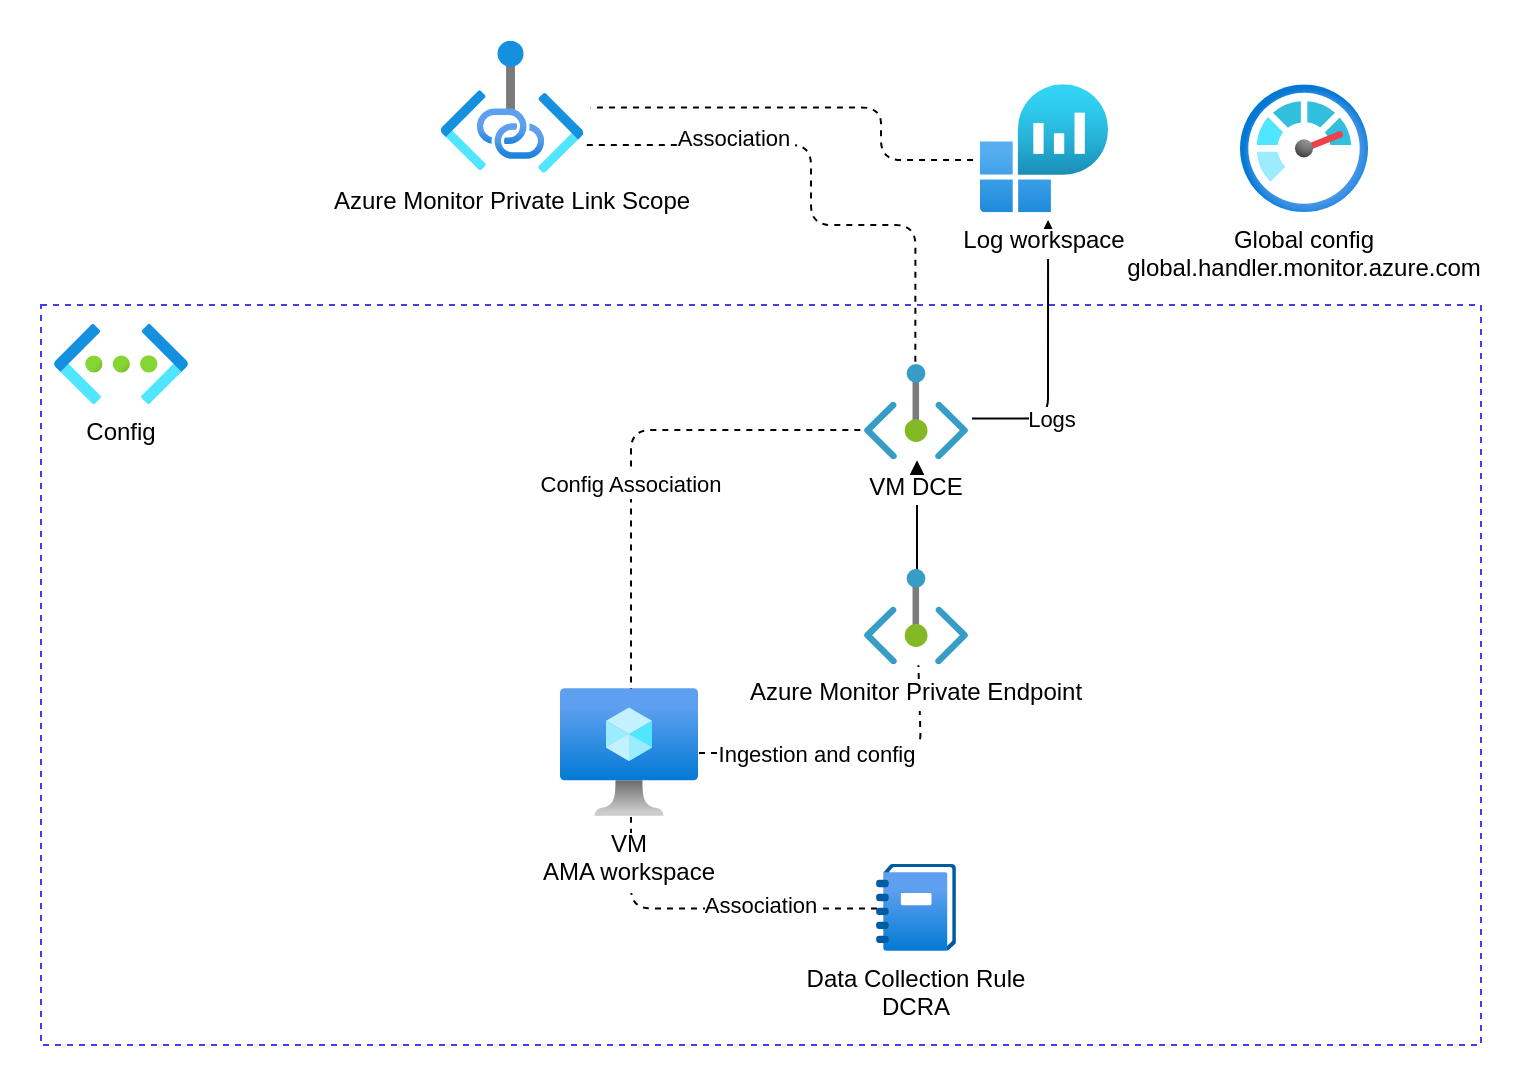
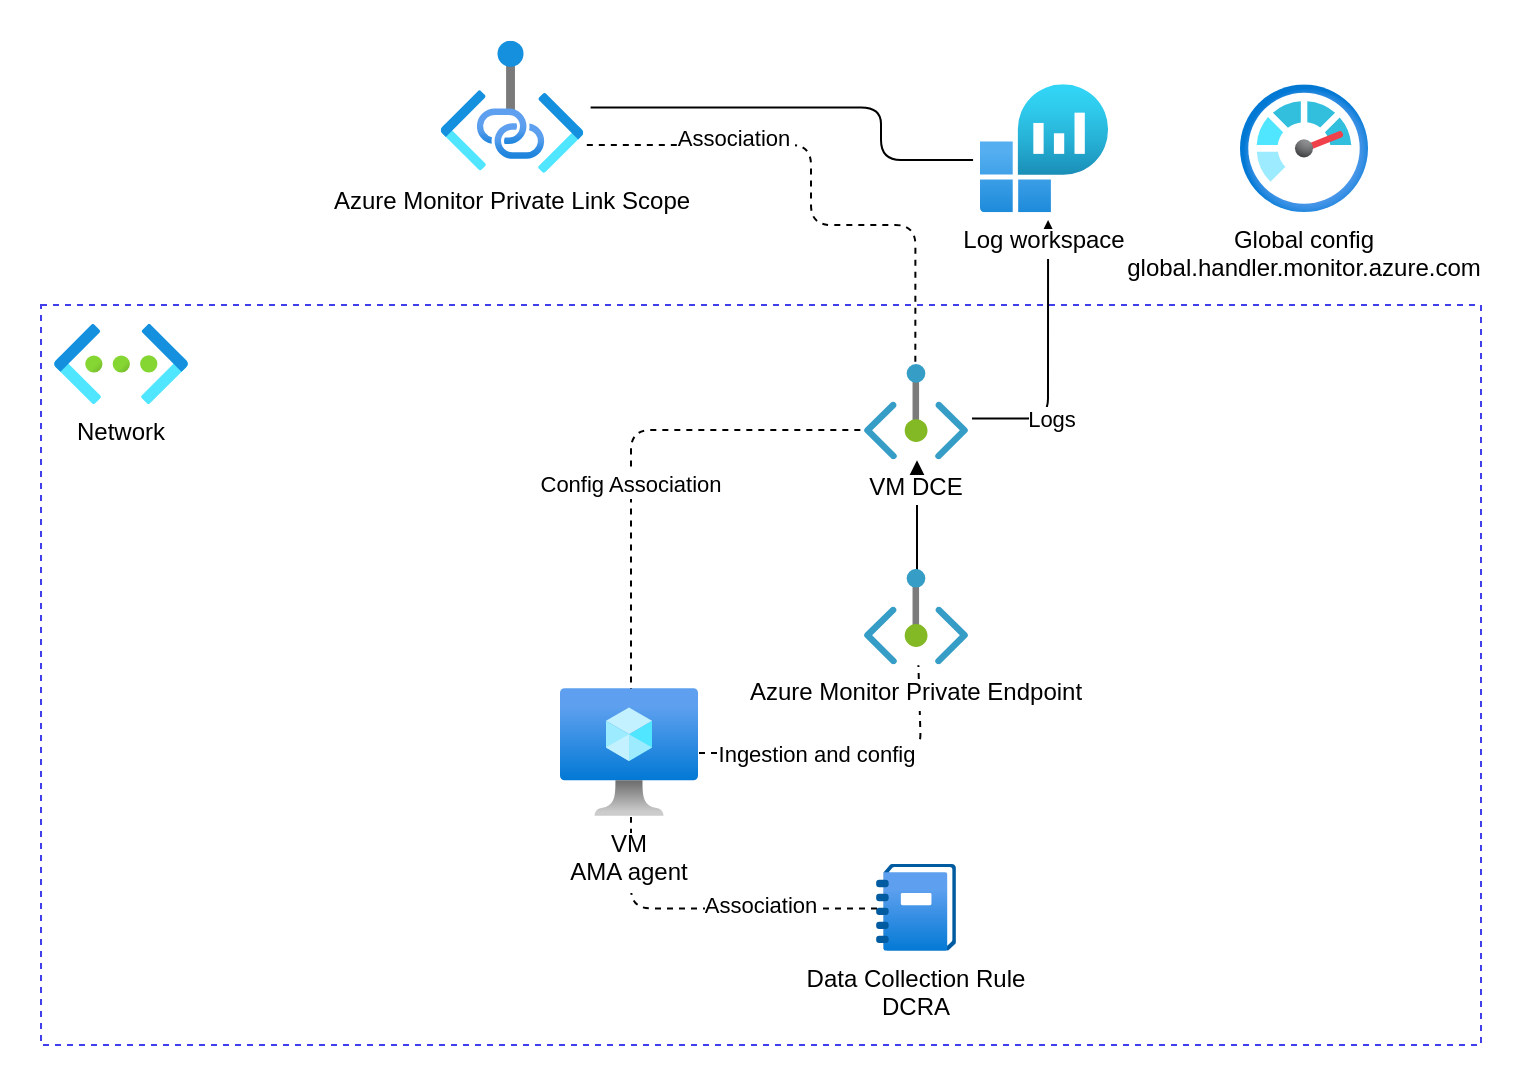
(793, 107) -> (793, 107)
(121, 432) -> (121, 432)
(629, 844) -> (629, 844)
